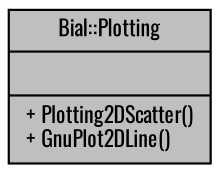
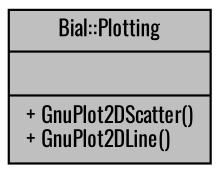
(110, 116) -> (110, 116)
